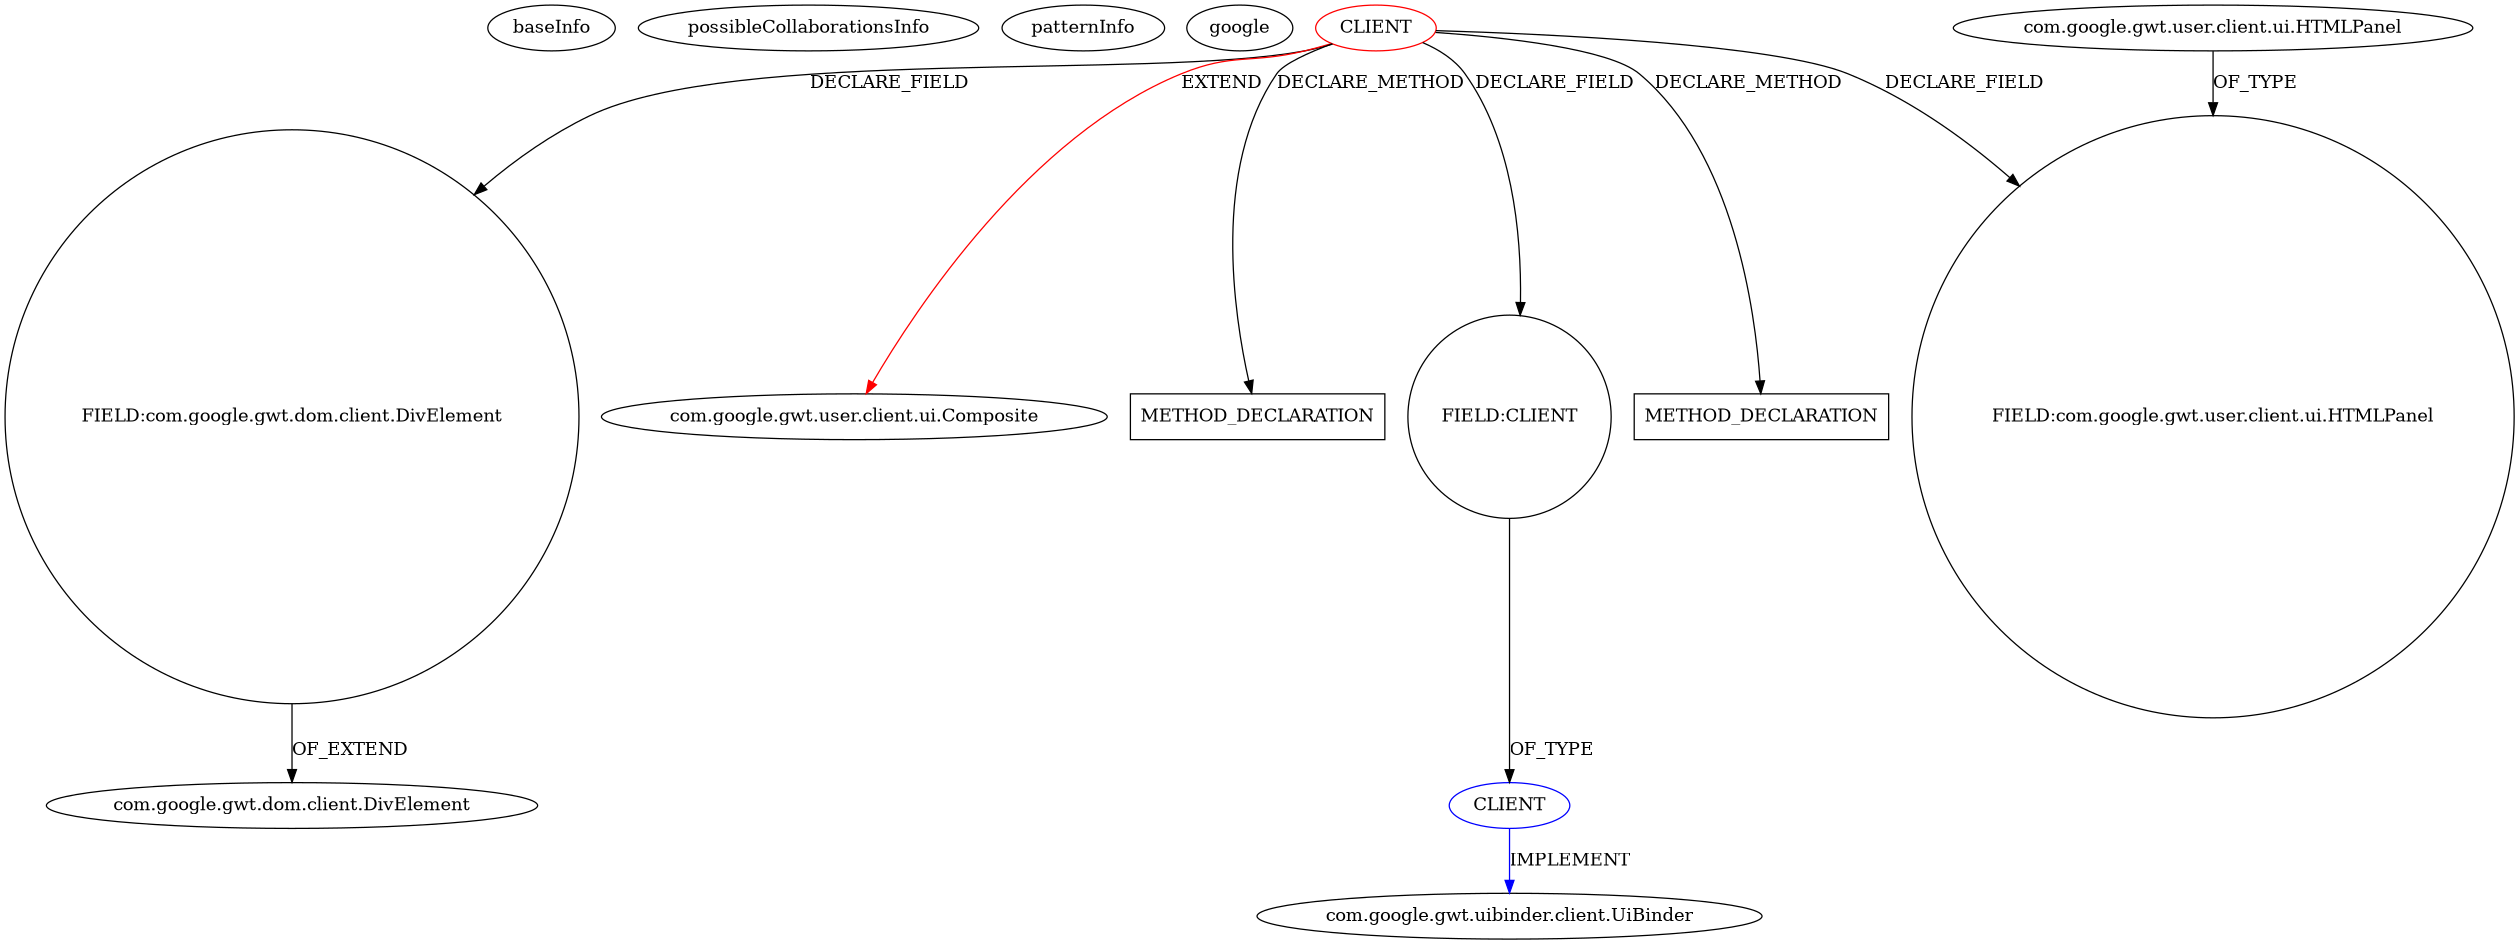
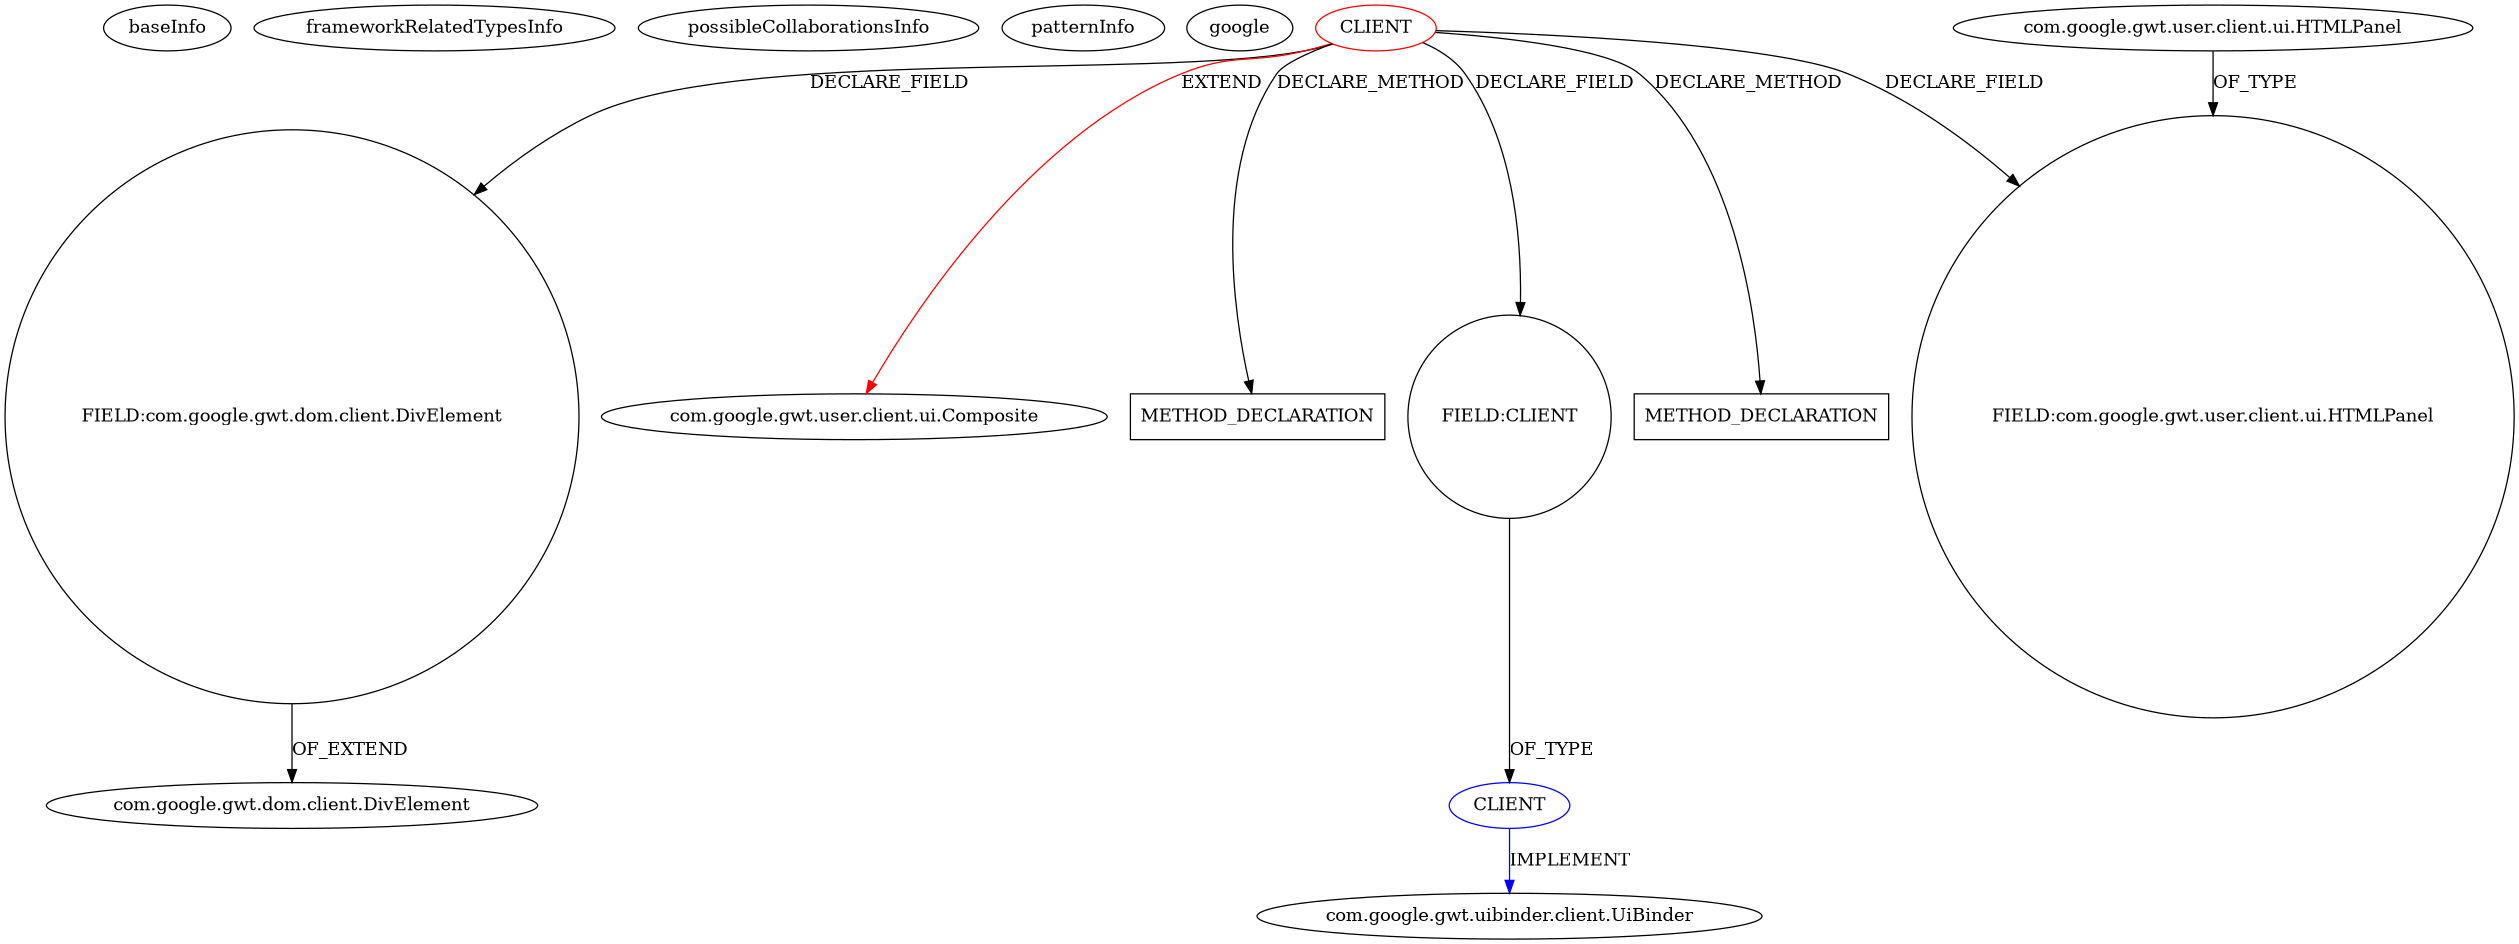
none -> (435, 28)
